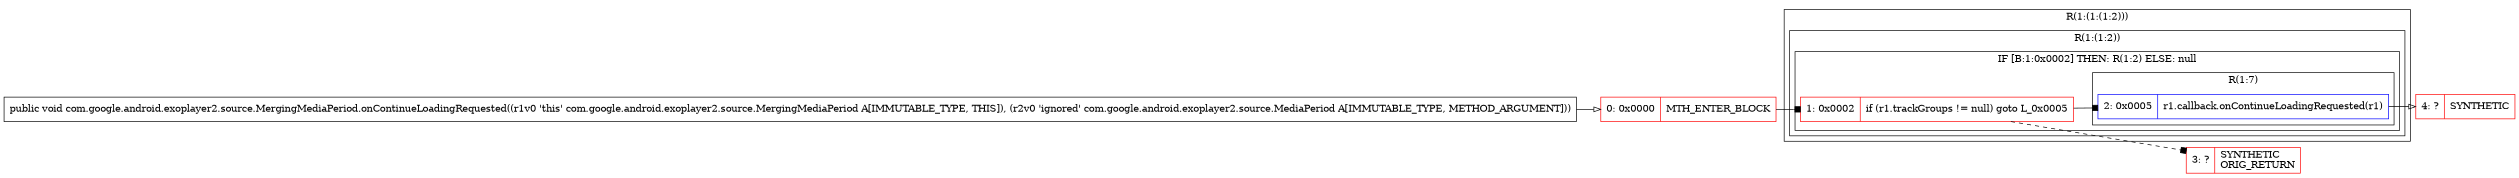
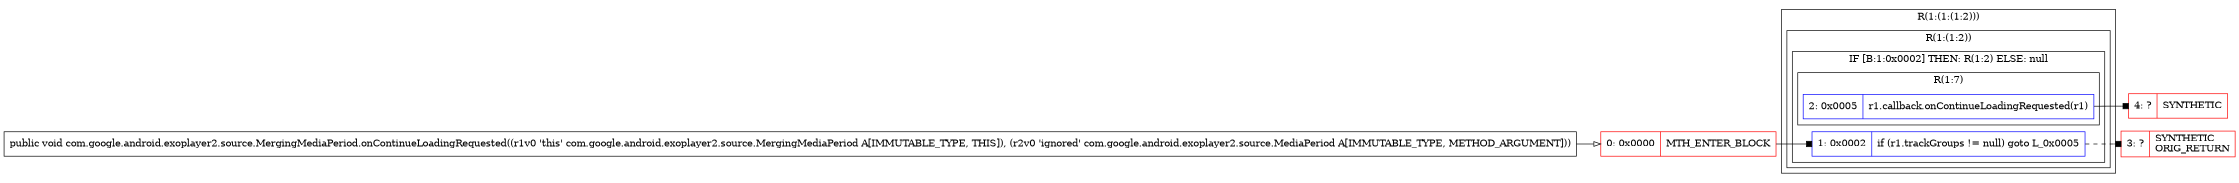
(2399, 107) -> (2108, 106)
(2082, 108) -> none
(1937, 109) -> (1949, 144)
